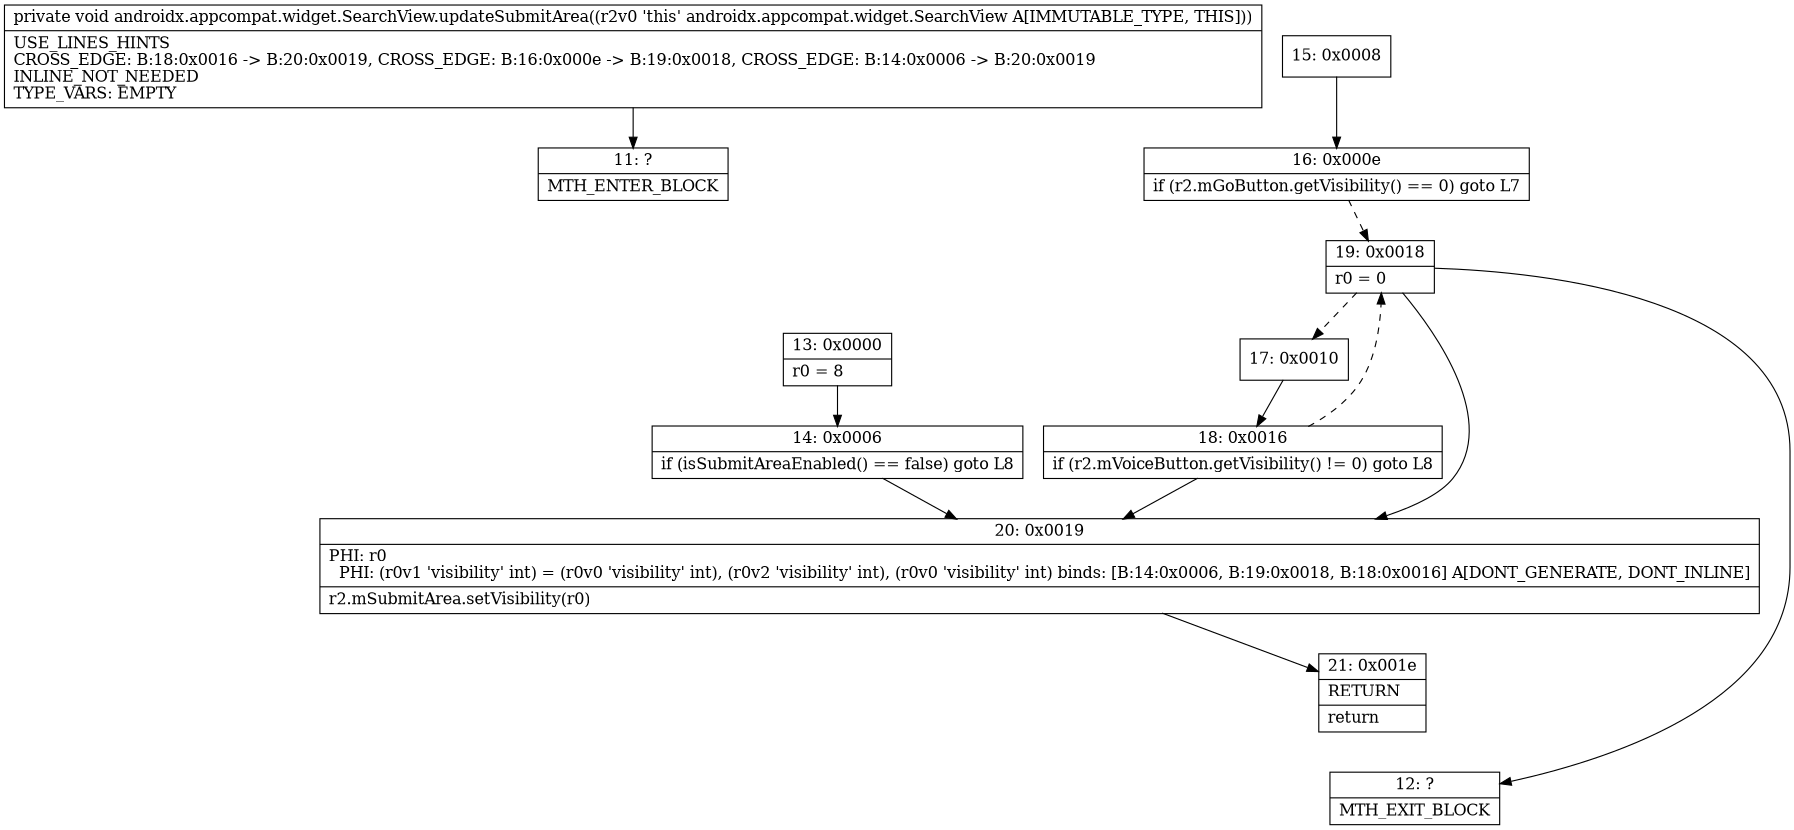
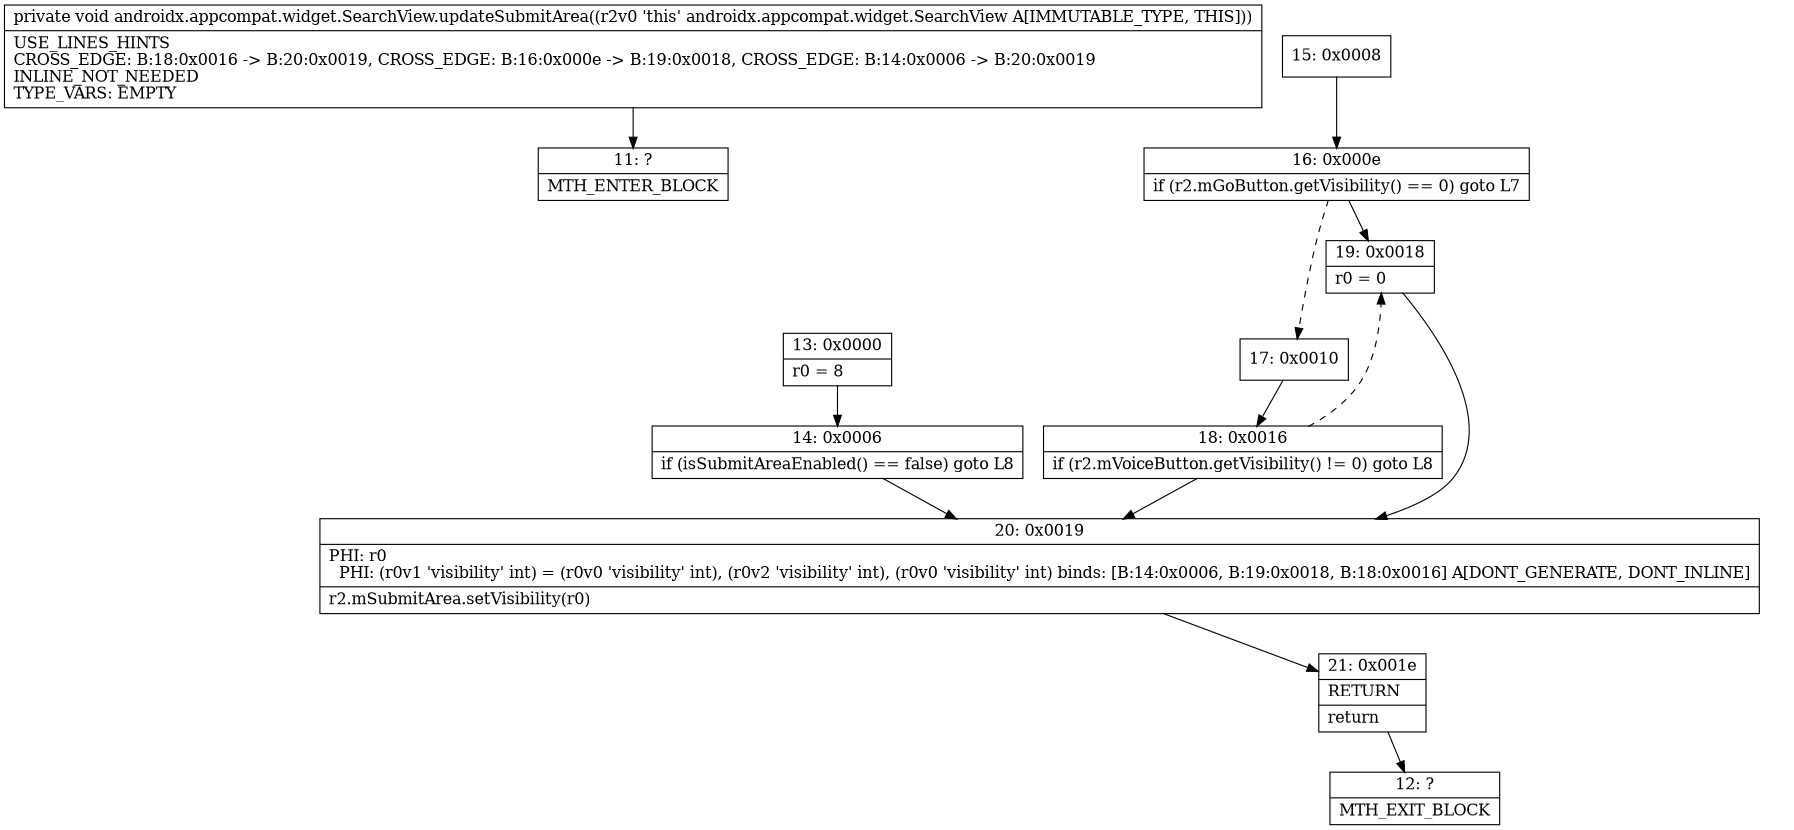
(1356, 215) -> (1356, 215)
(1339, 312) -> (1311, 263)
(1790, 480) -> (1394, 747)
